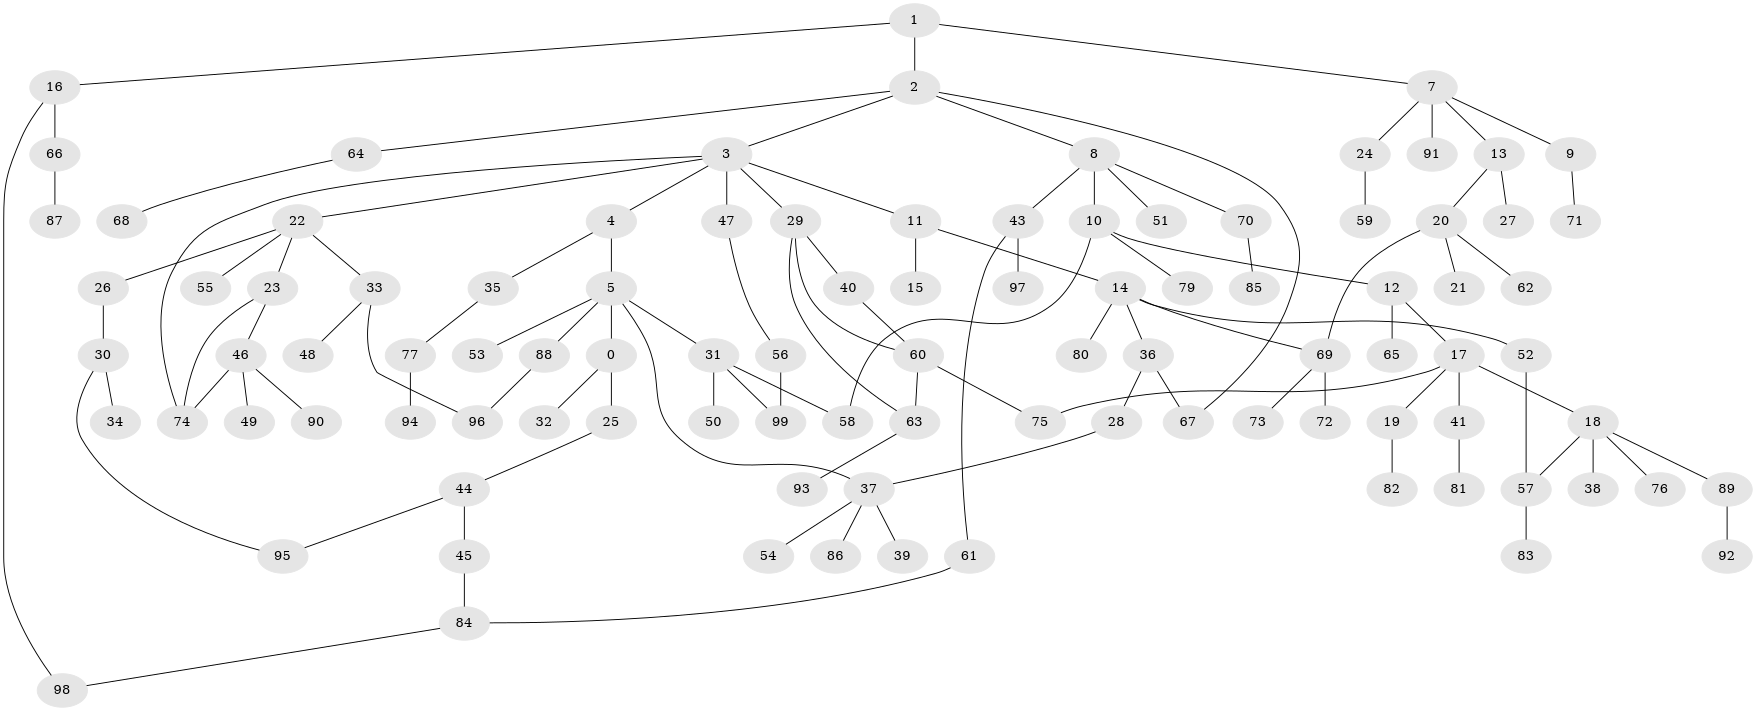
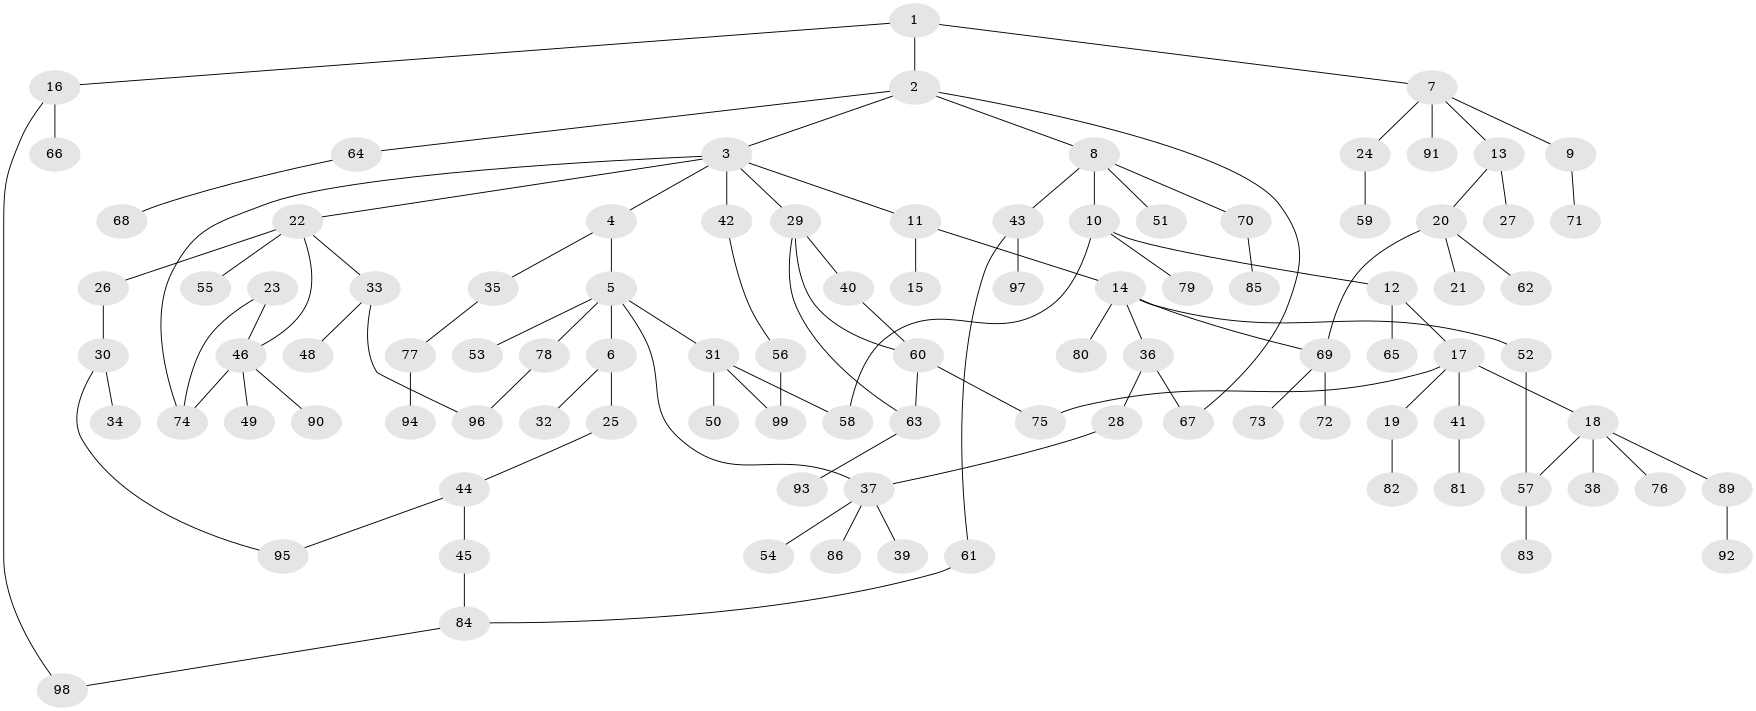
(55, 221) -> none
(727, 221) -> (727, 221)
(285, 255) -> (308, 302)
(544, 355) -> (544, 355)
(611, 355) -> (611, 355)
